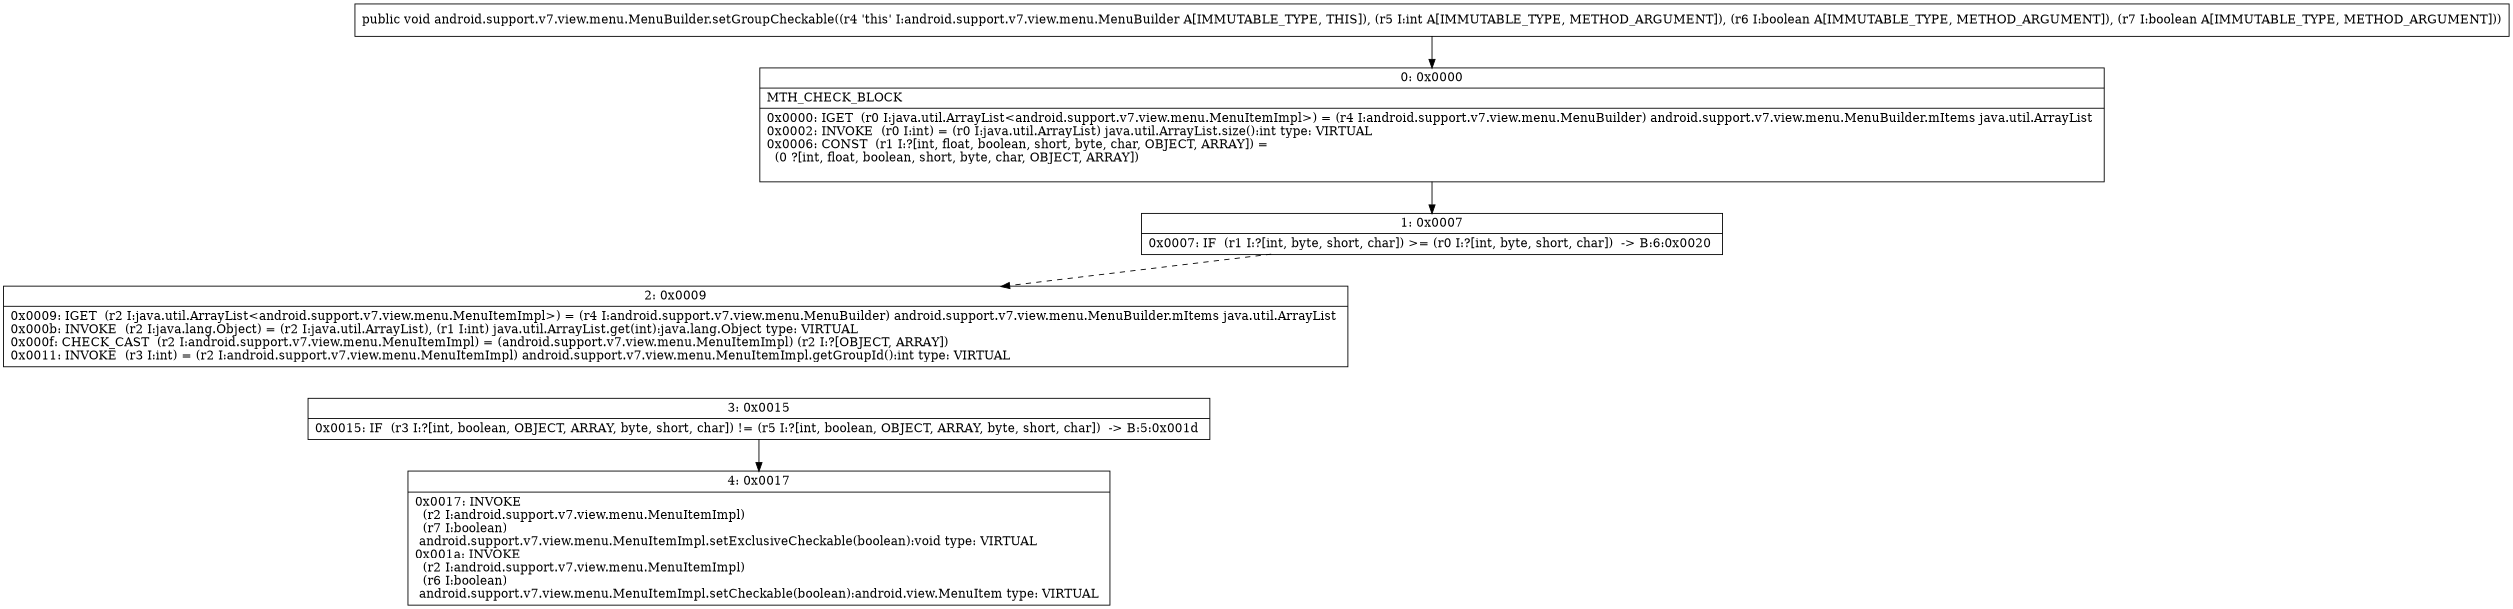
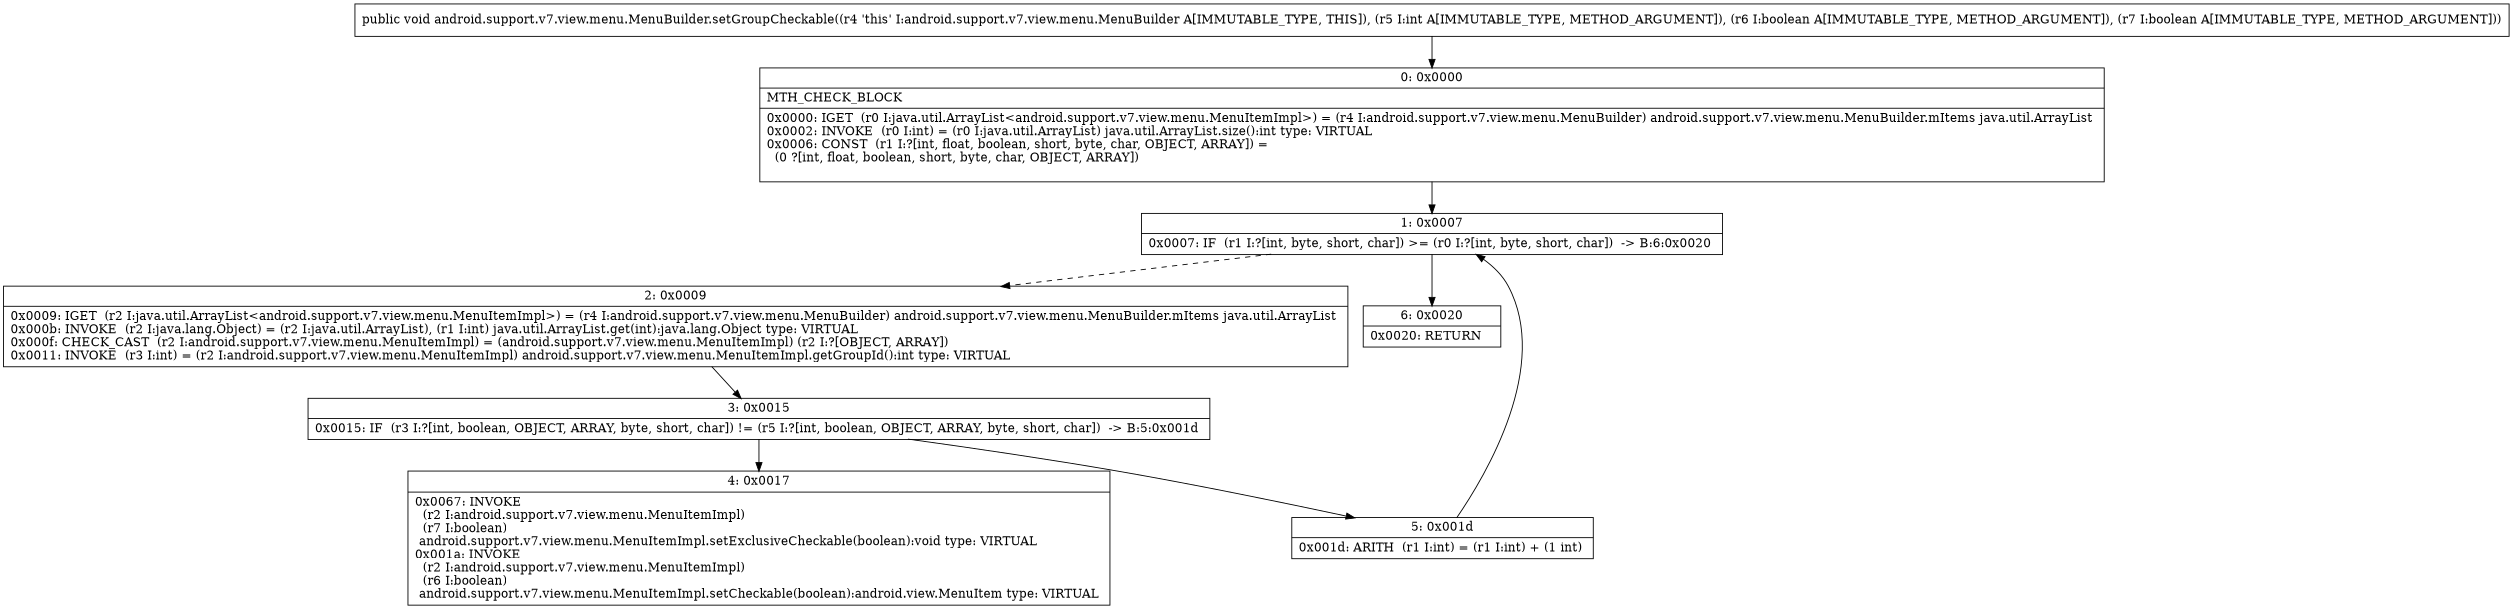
none -> (1432, 326)
none -> (723, 379)
(472, 502) -> (472, 502)
none -> (1443, 538)
